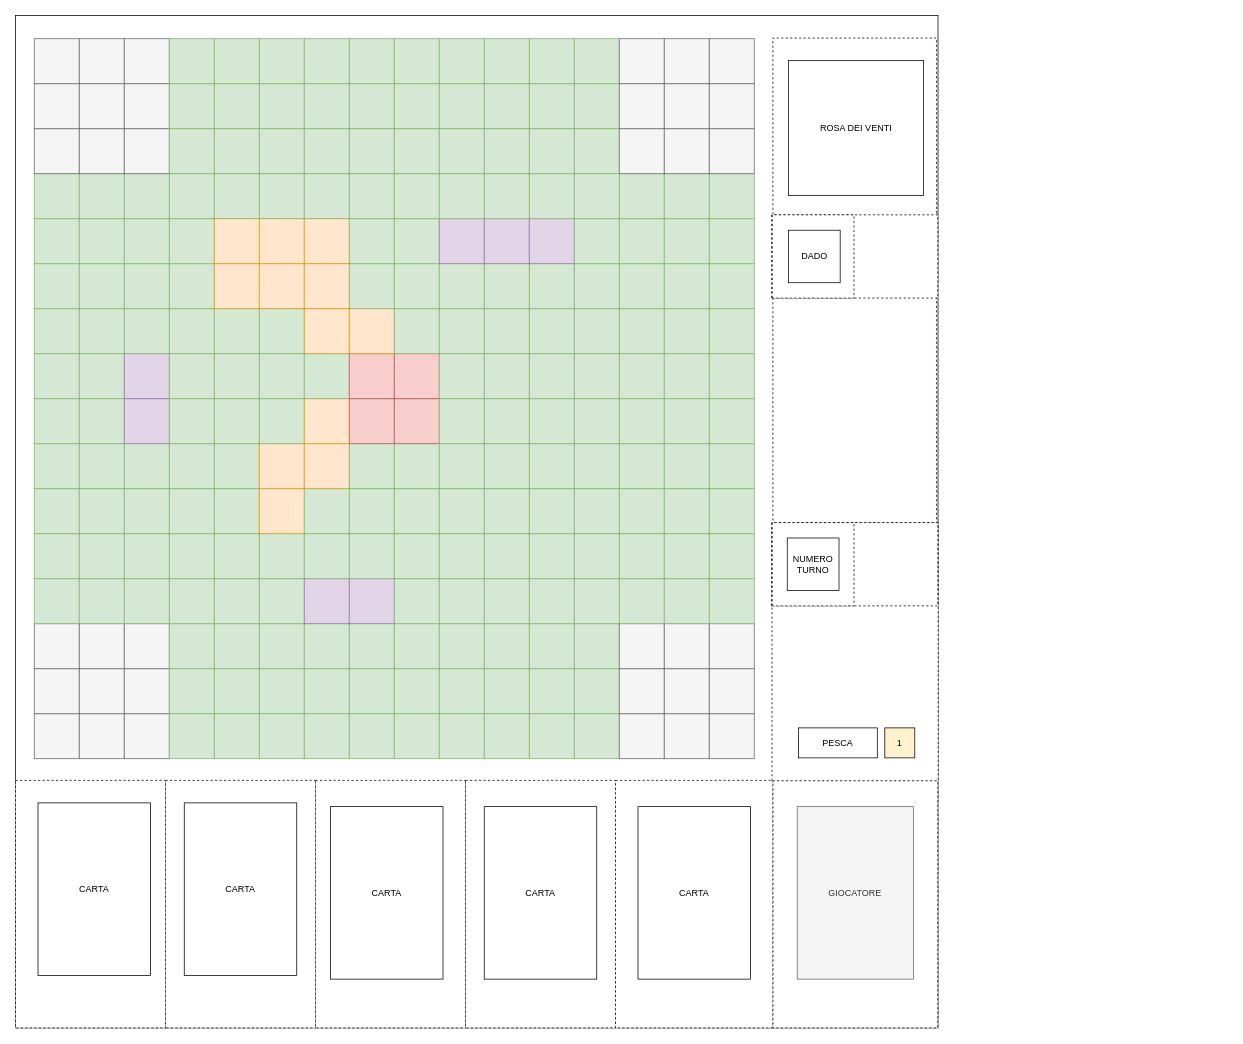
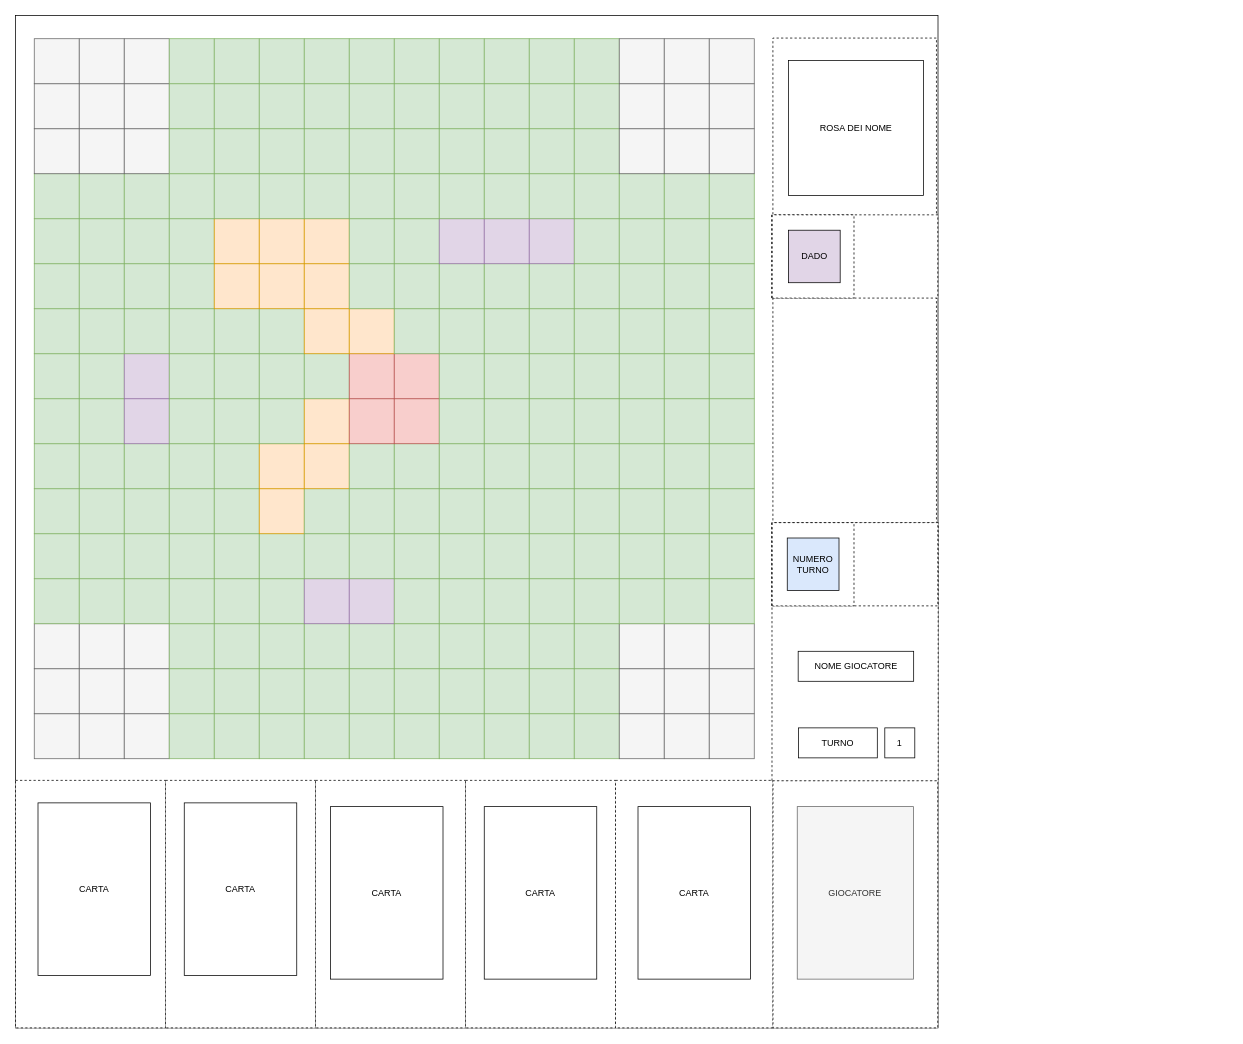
(856, 128) -> (856, 128)
(814, 256) -> (814, 256)
(813, 564) -> (813, 564)
none -> (856, 666)
(838, 743) -> (838, 743)
(900, 743) -> (900, 743)
